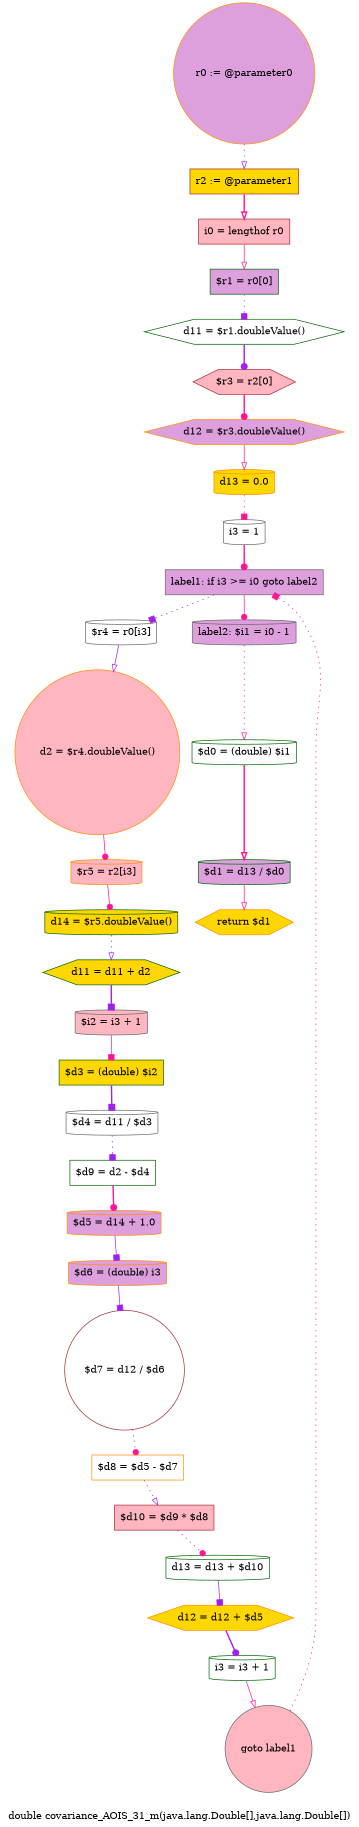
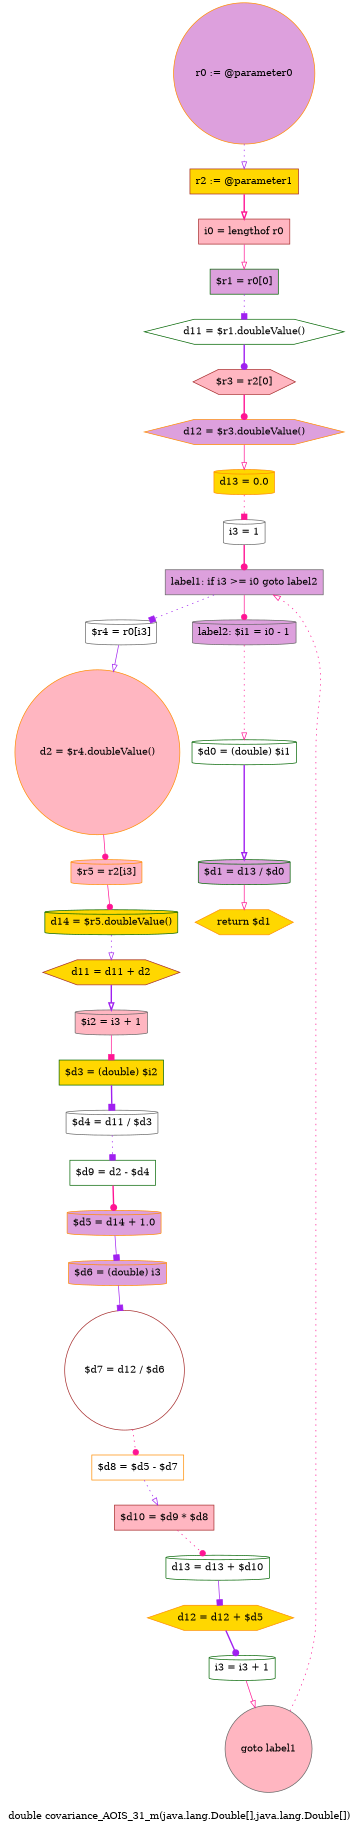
(244, 809) -> (244, 809)
(111, 972) -> (111, 972)
(111, 994) -> (111, 994)
(316, 1150) -> (316, 1150)
